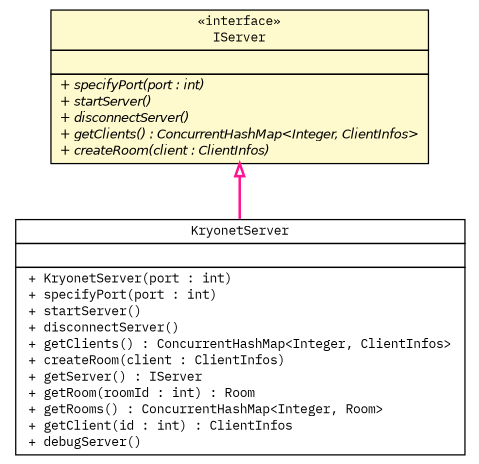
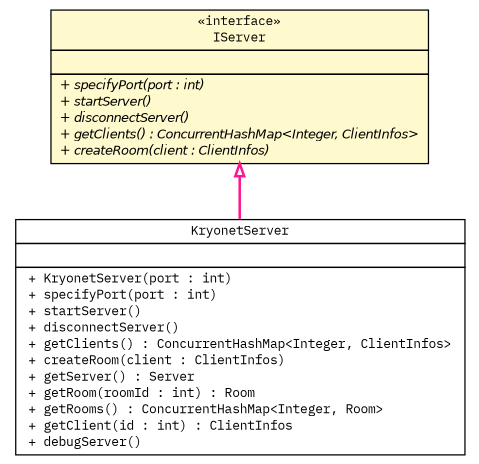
(116, 377) -> (112, 377)
